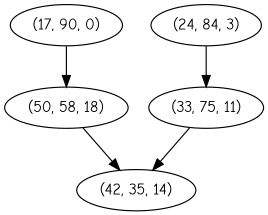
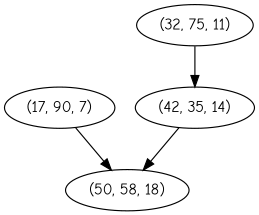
(66, 25) -> (60, 108)
(206, 25) -> none
(206, 108) -> (195, 25)
(98, 145) -> (165, 145)
